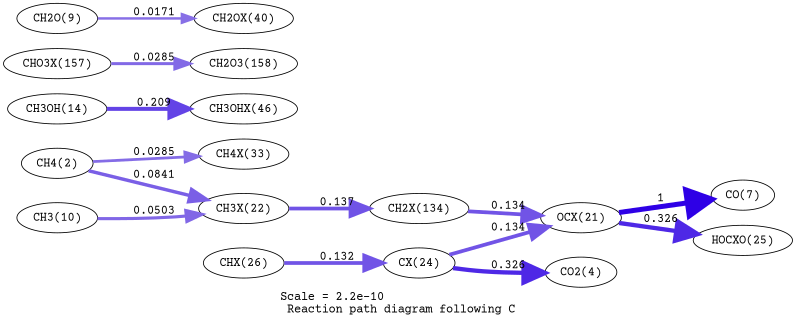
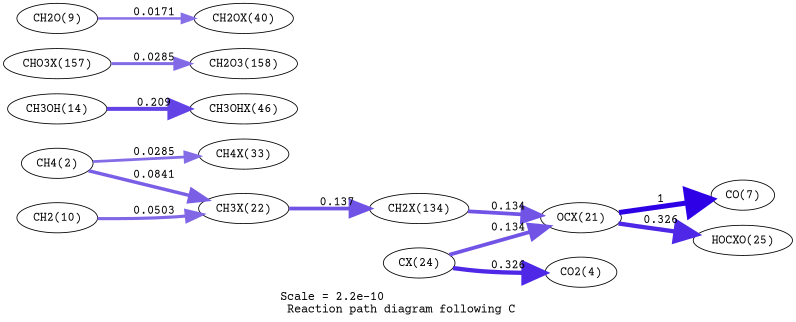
(57, 218) -> (57, 218)
(244, 263) -> none
